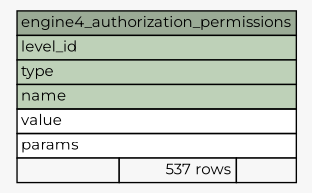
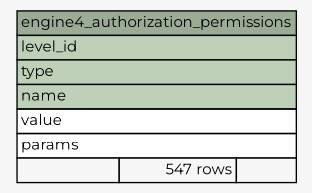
(199, 170) -> (199, 170)
